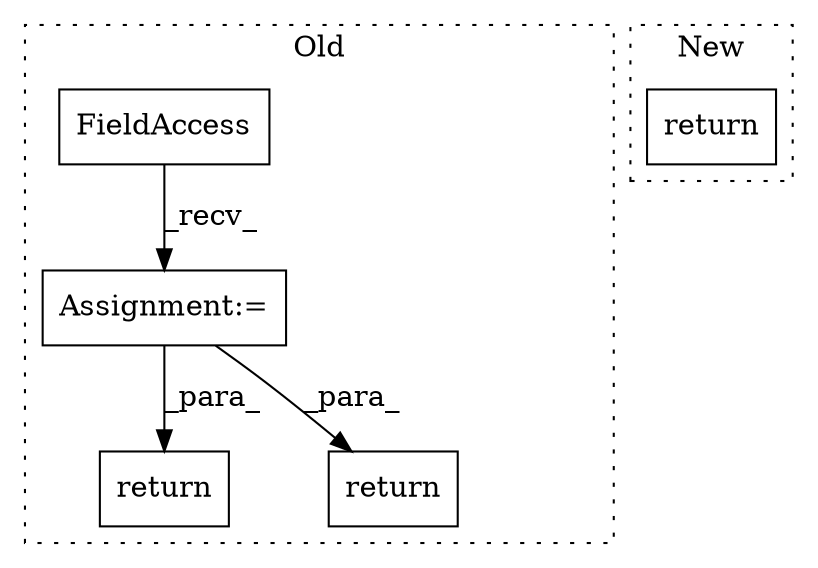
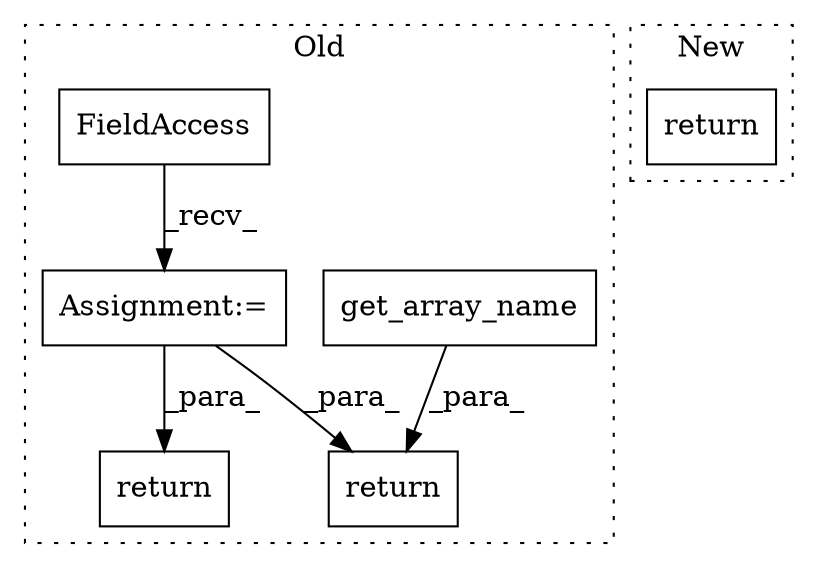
none -> (460, 308)
